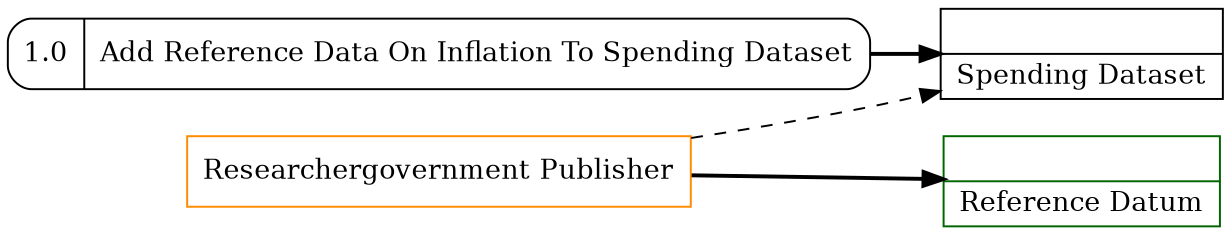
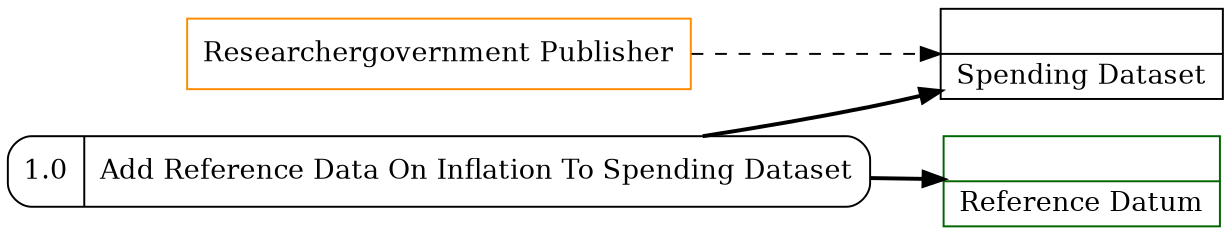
(807, 177) -> (897, 178)
